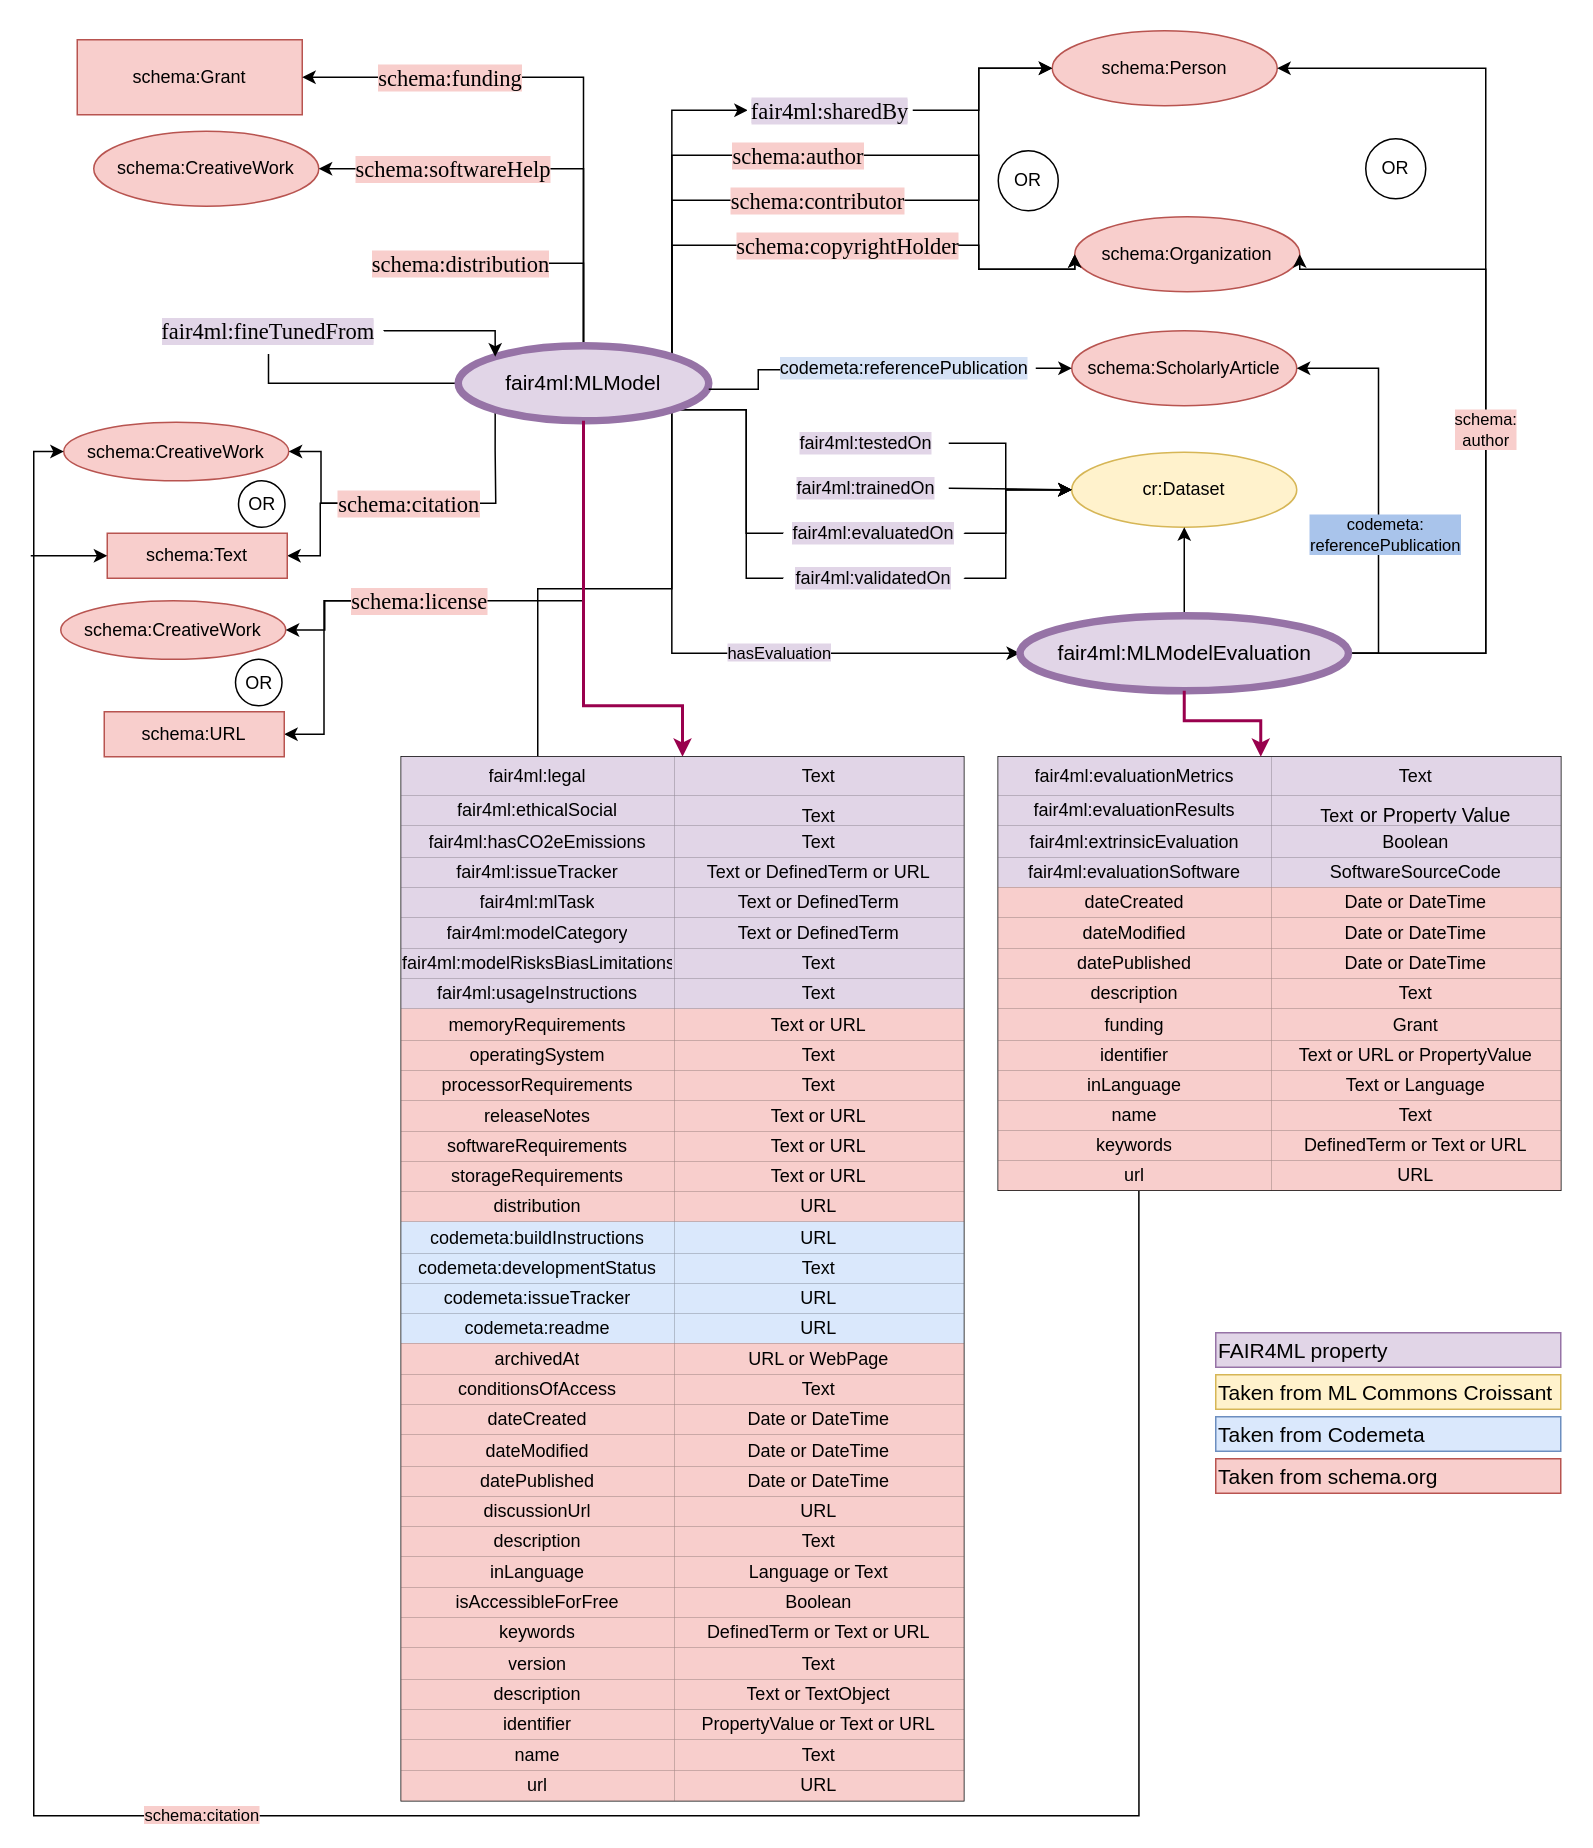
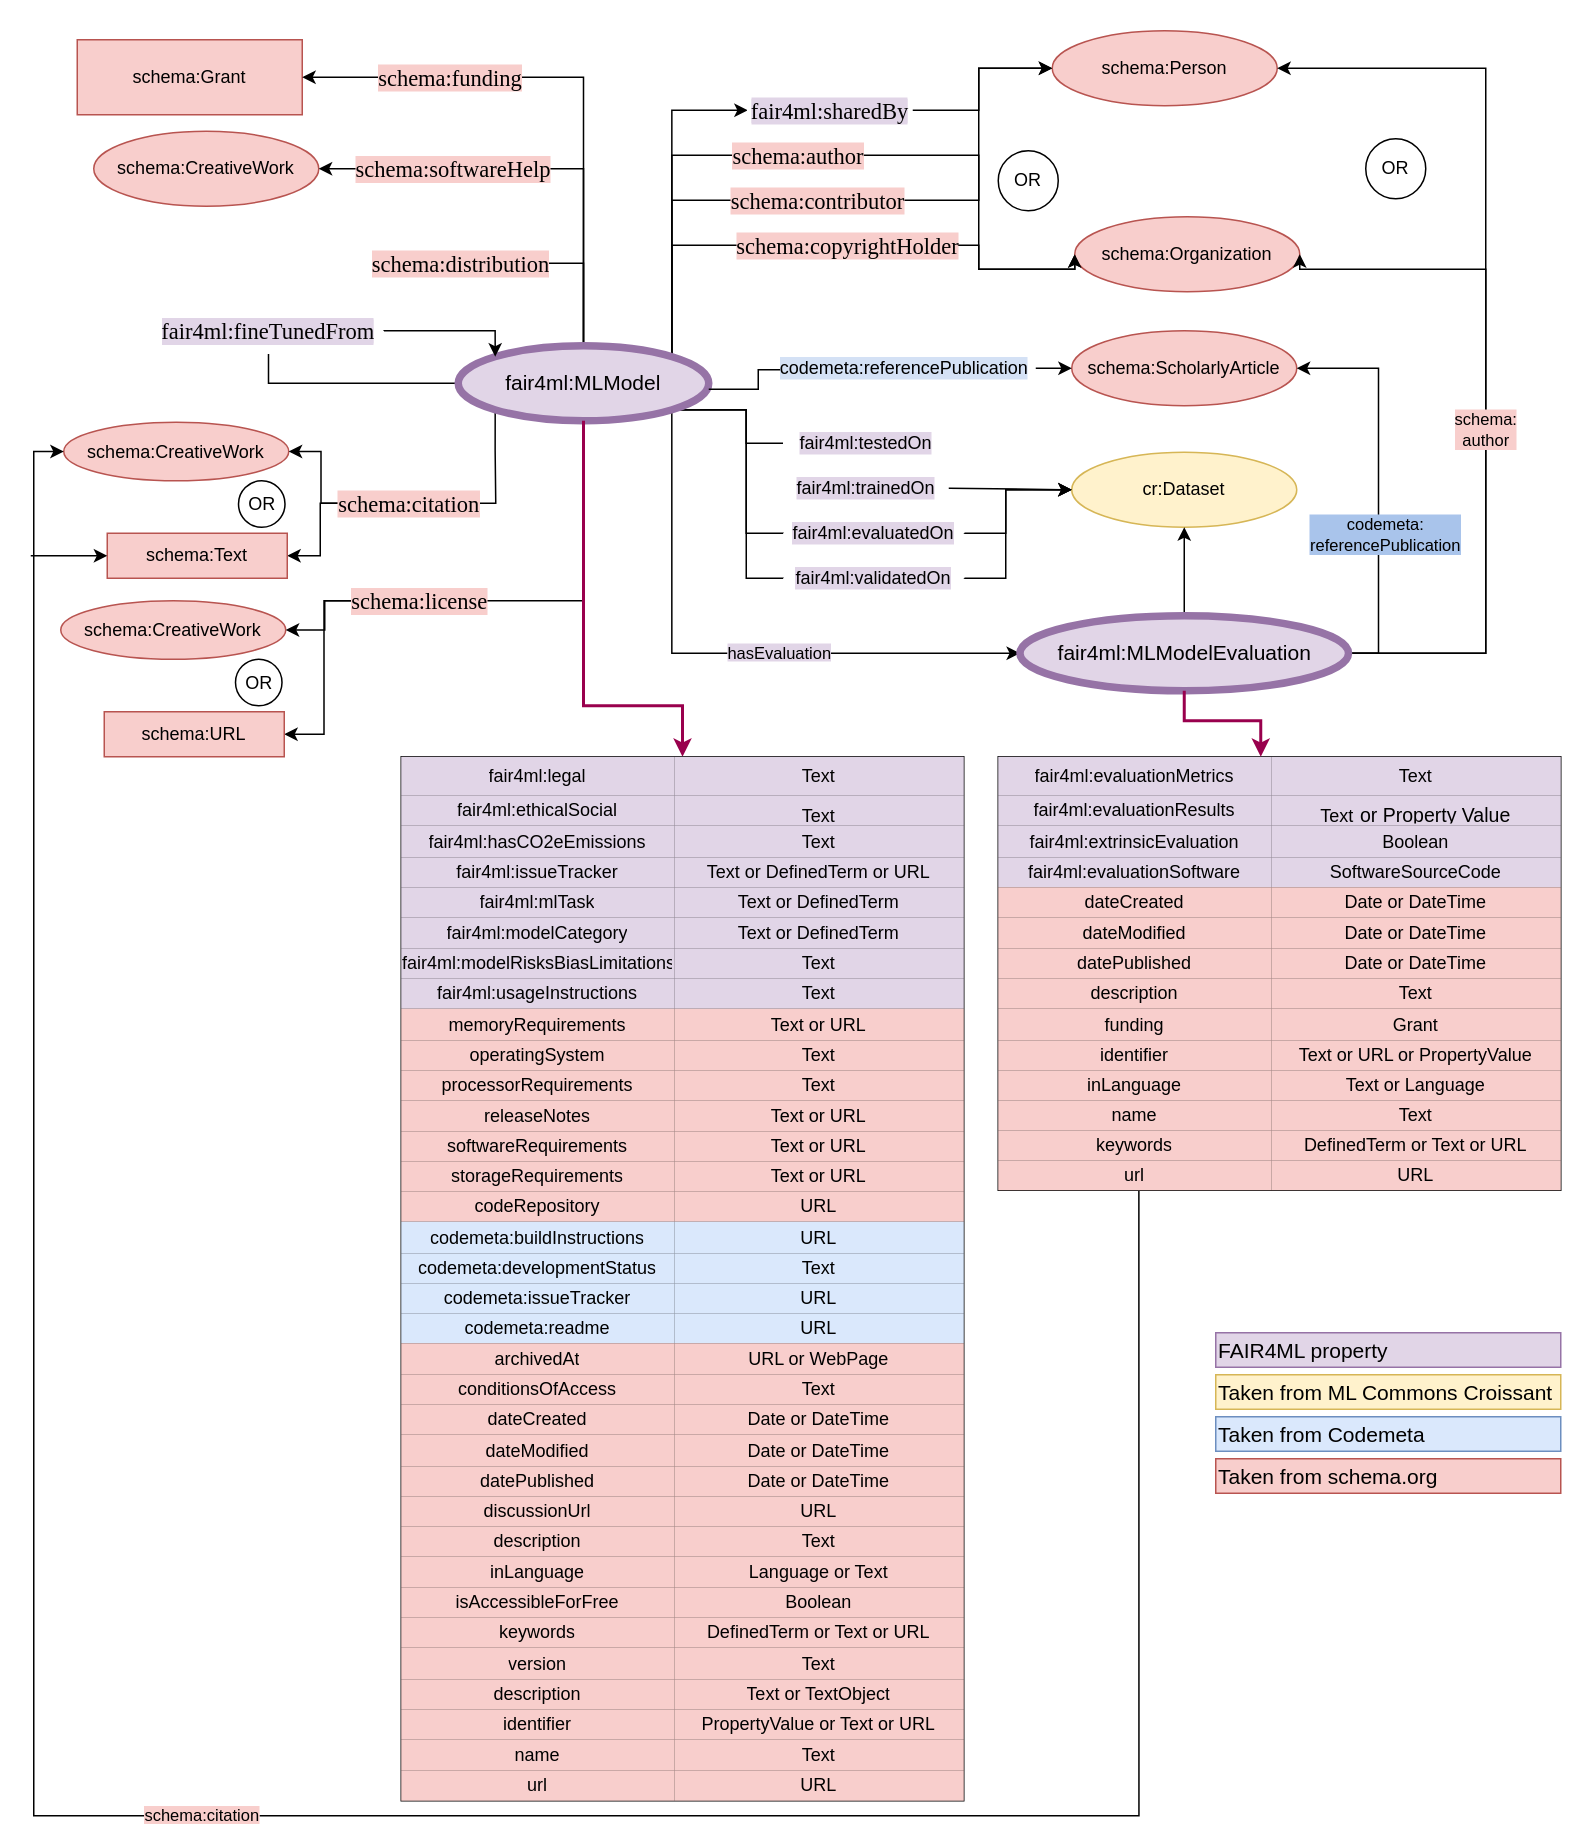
(999, 443) -> none
(538, 606) -> (767, 443)
(538, 1207) -> (538, 1207)
